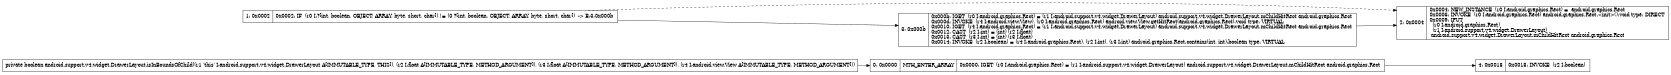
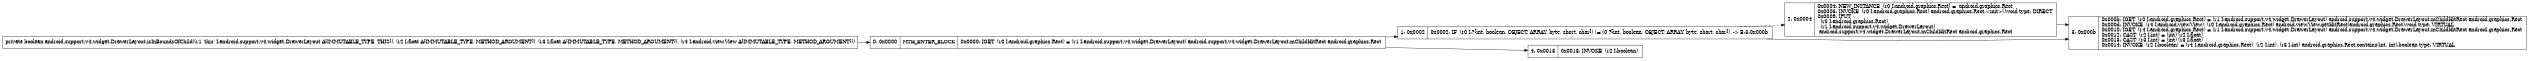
(1375, 26) -> (2061, 25)
none -> (1390, 37)
(928, 65) -> (929, 42)
